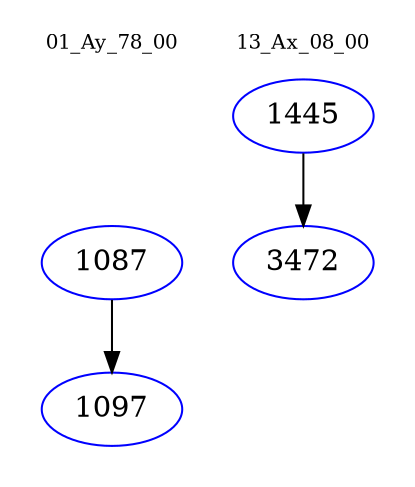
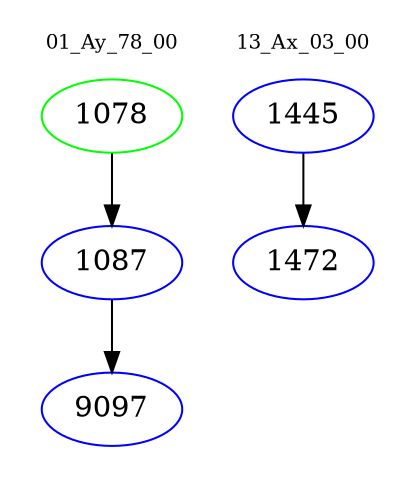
(303, 44) -> (303, 44)
none -> (112, 116)
(303, 263) -> (303, 263)
(112, 409) -> (112, 409)
